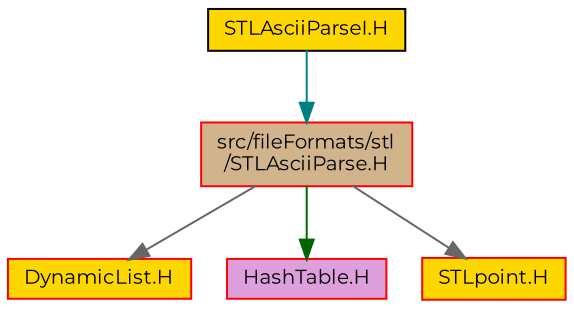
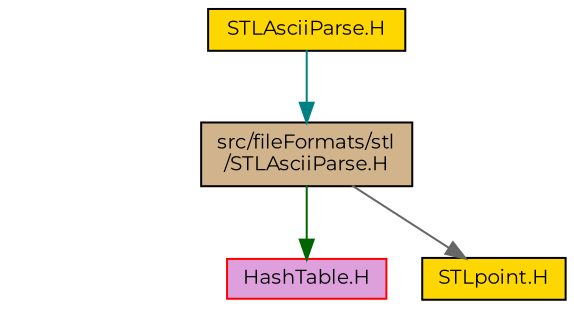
(307, 30) -> (307, 30)
(307, 154) -> (307, 154)
(100, 279) -> none
(494, 279) -> (494, 279)
